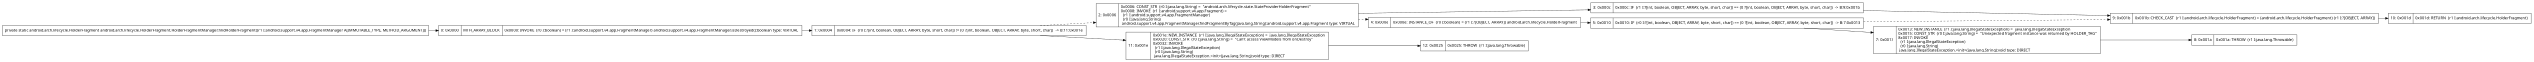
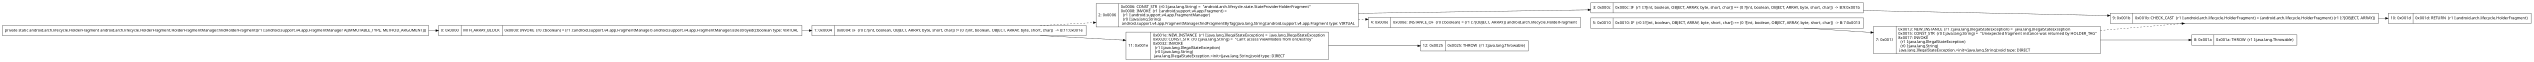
(1986, 21) -> (2141, 27)
(1584, 23) -> none
